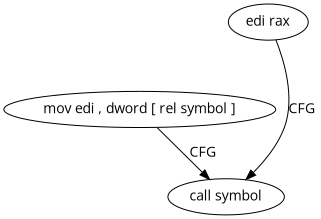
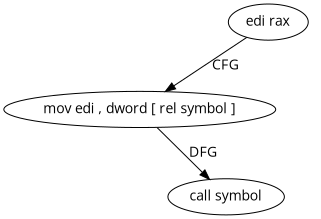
(288, 111) -> (210, 62)
(204, 153) -> (204, 153)
